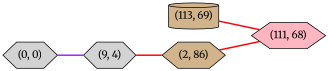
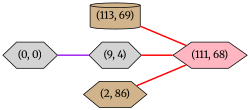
(149, 55) -> (157, 55)
